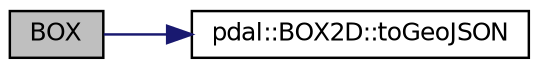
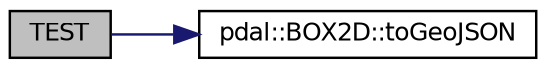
(57, 34) -> (60, 34)
